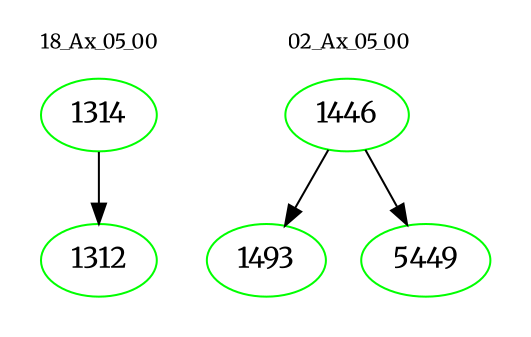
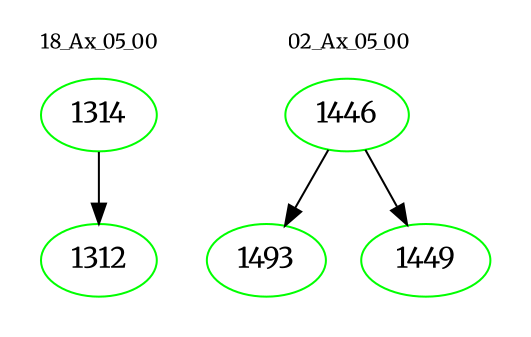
(426, 260) -> (426, 260)
